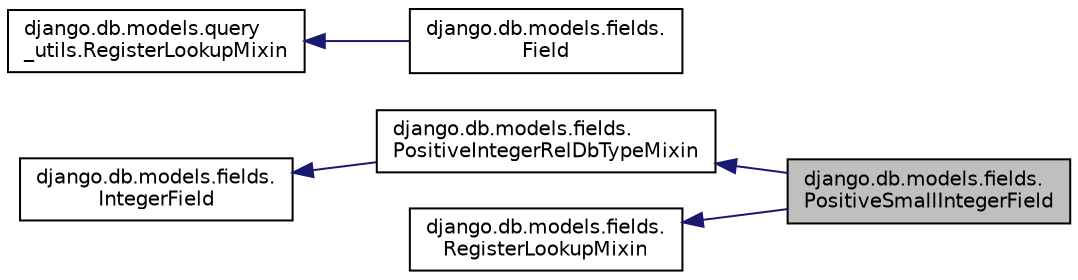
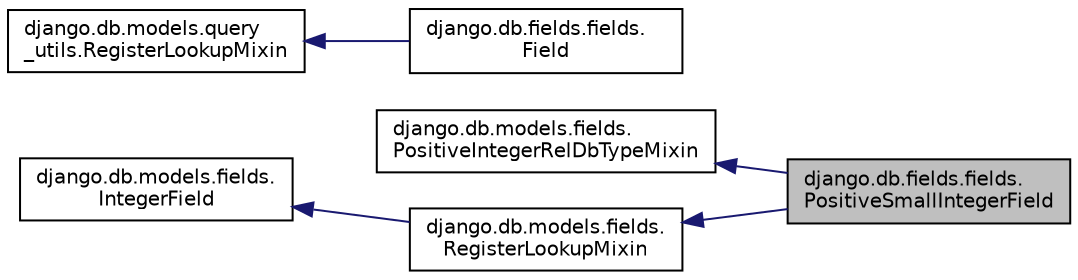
(546, 41) -> (546, 41)
(345, 166) -> (361, 216)
(929, 191) -> (929, 191)
